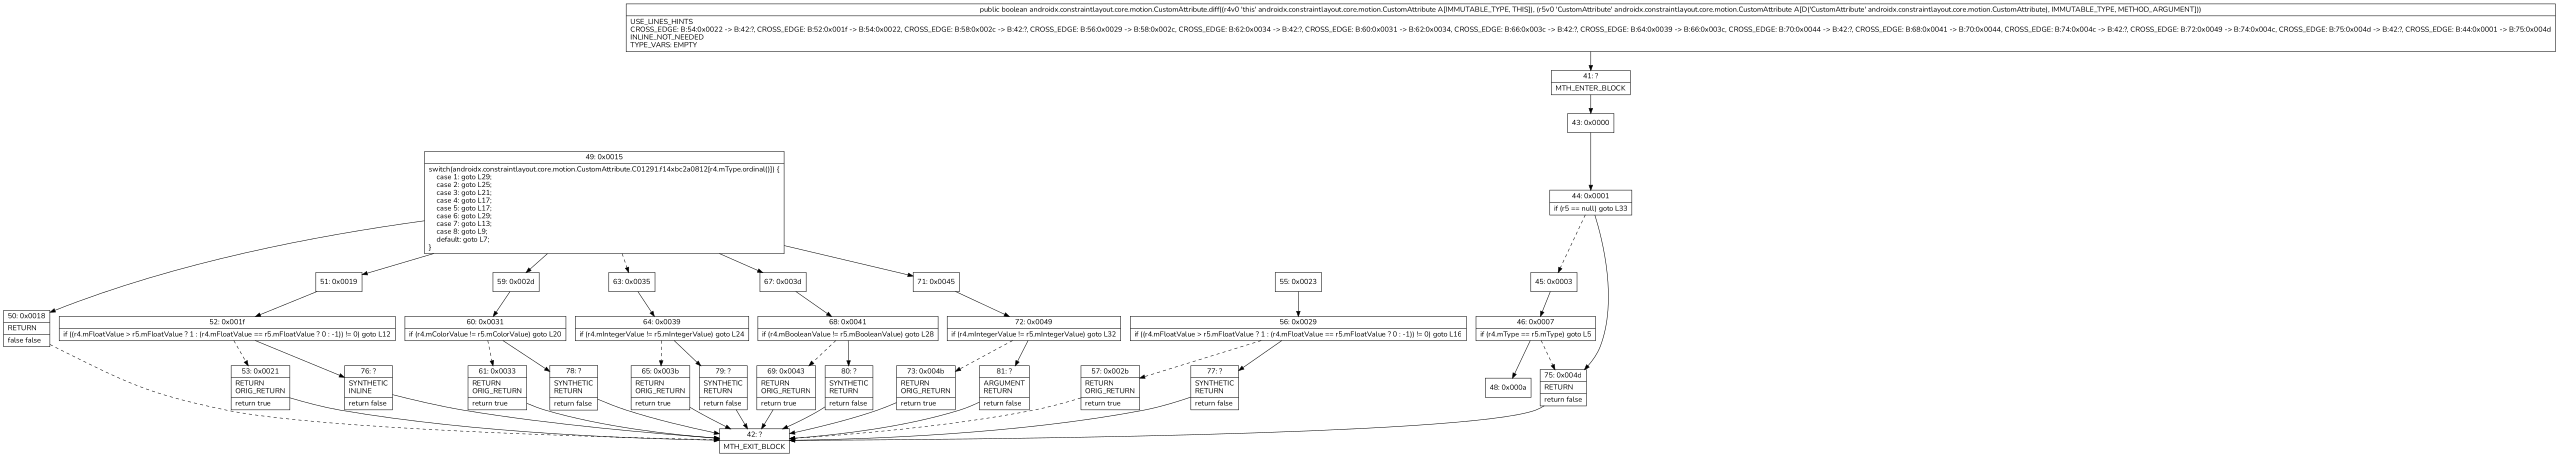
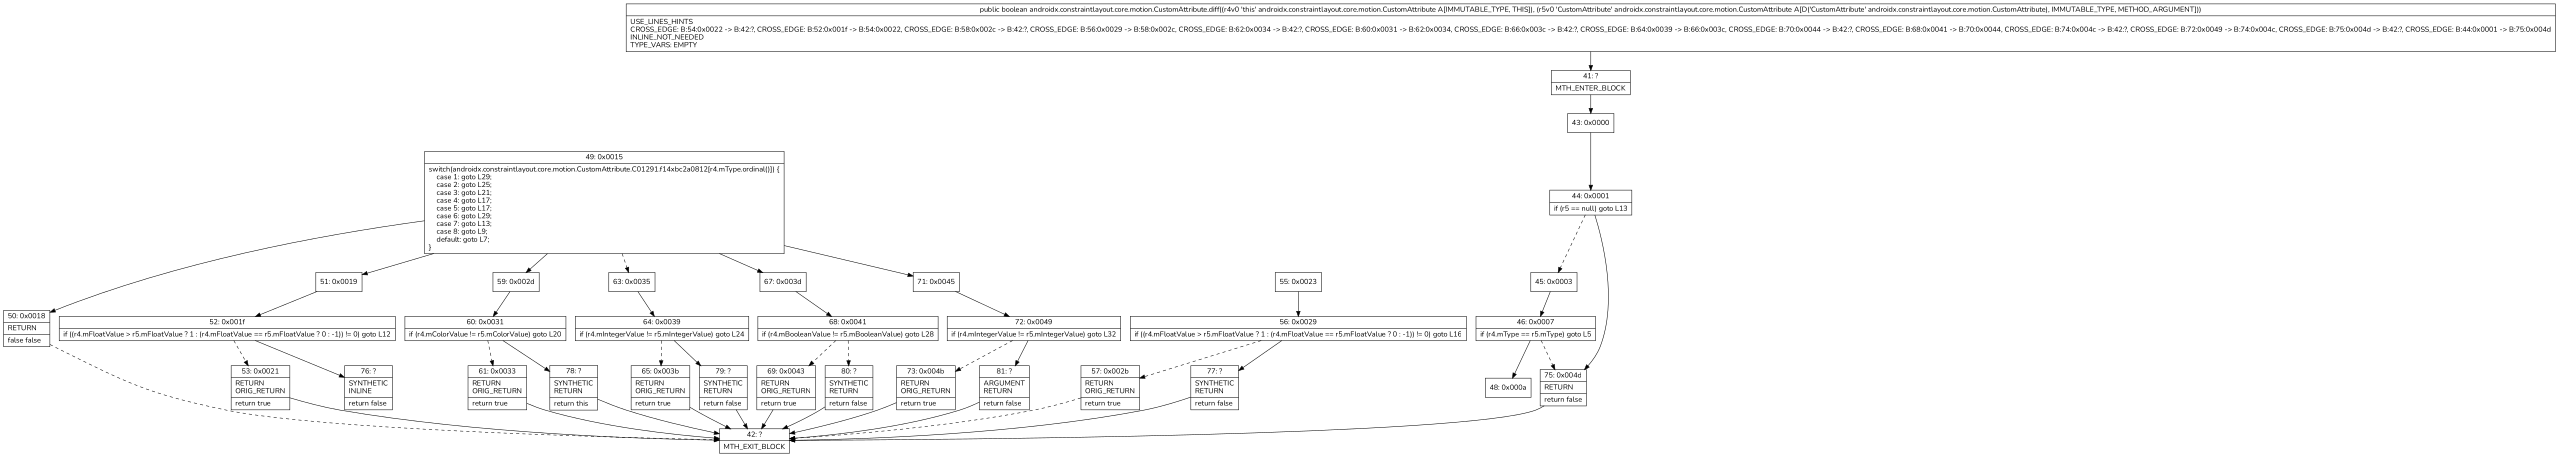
(1591, 209) -> (1591, 209)
(848, 351) -> (848, 351)
(573, 404) -> (571, 404)
(552, 423) -> none
